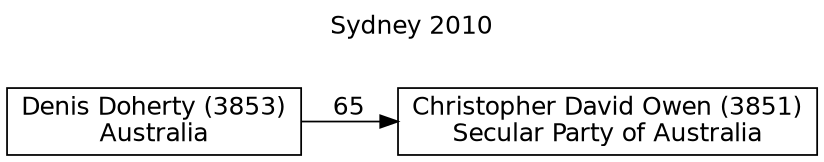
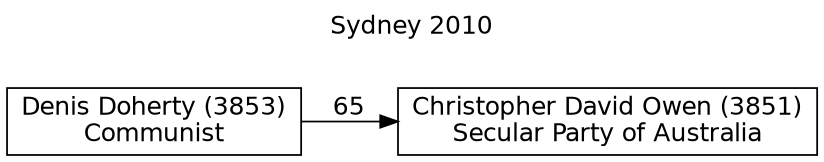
(154, 122) -> (154, 122)
